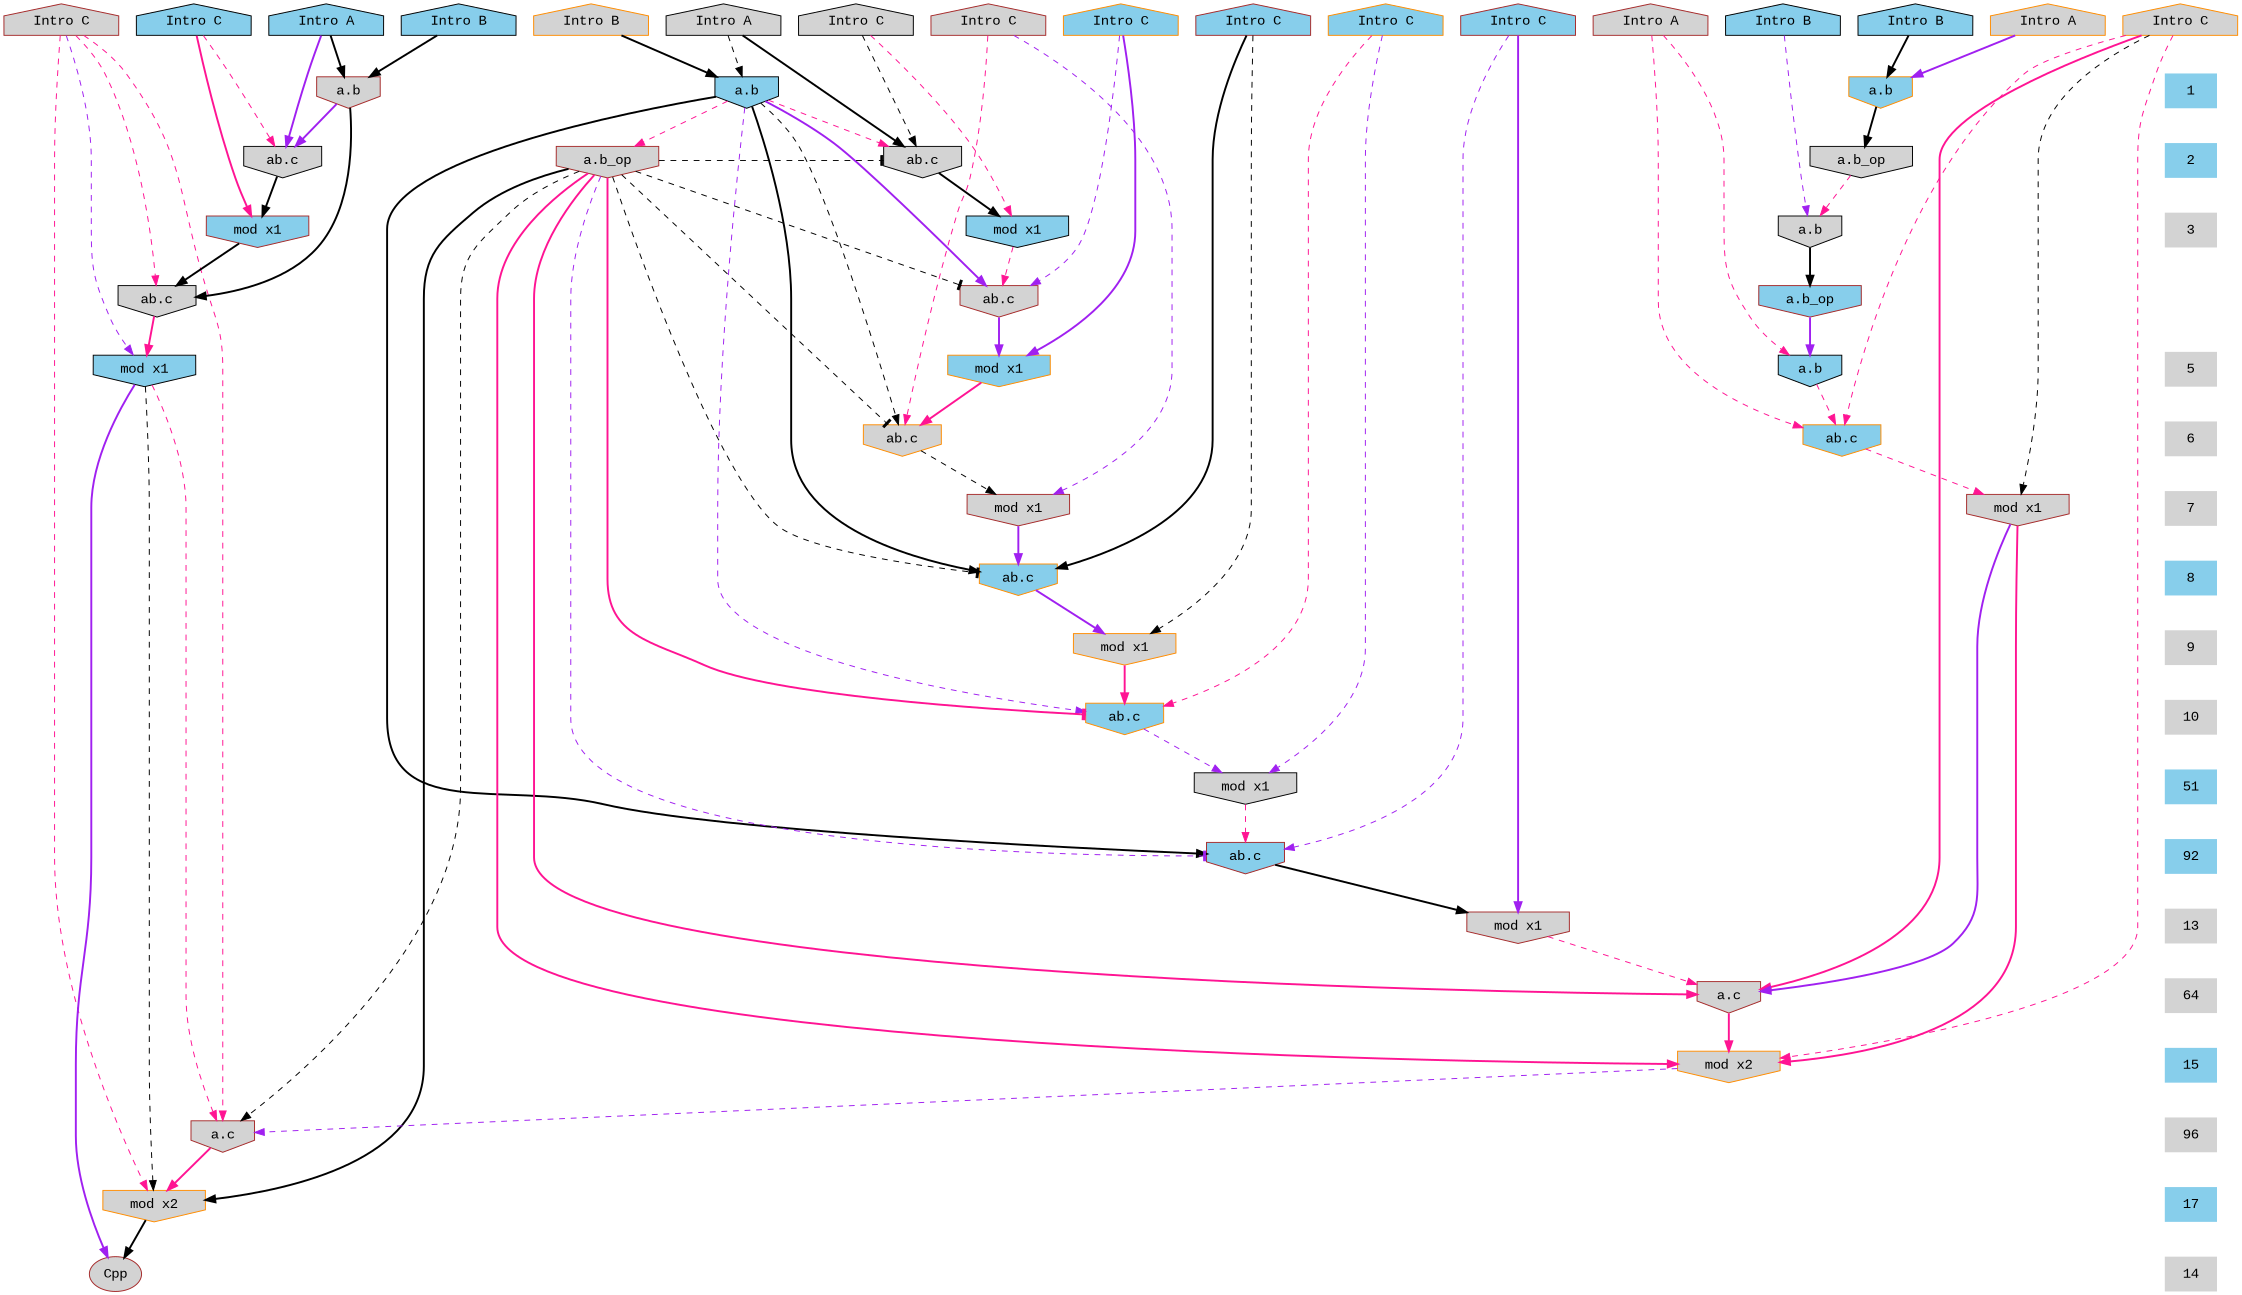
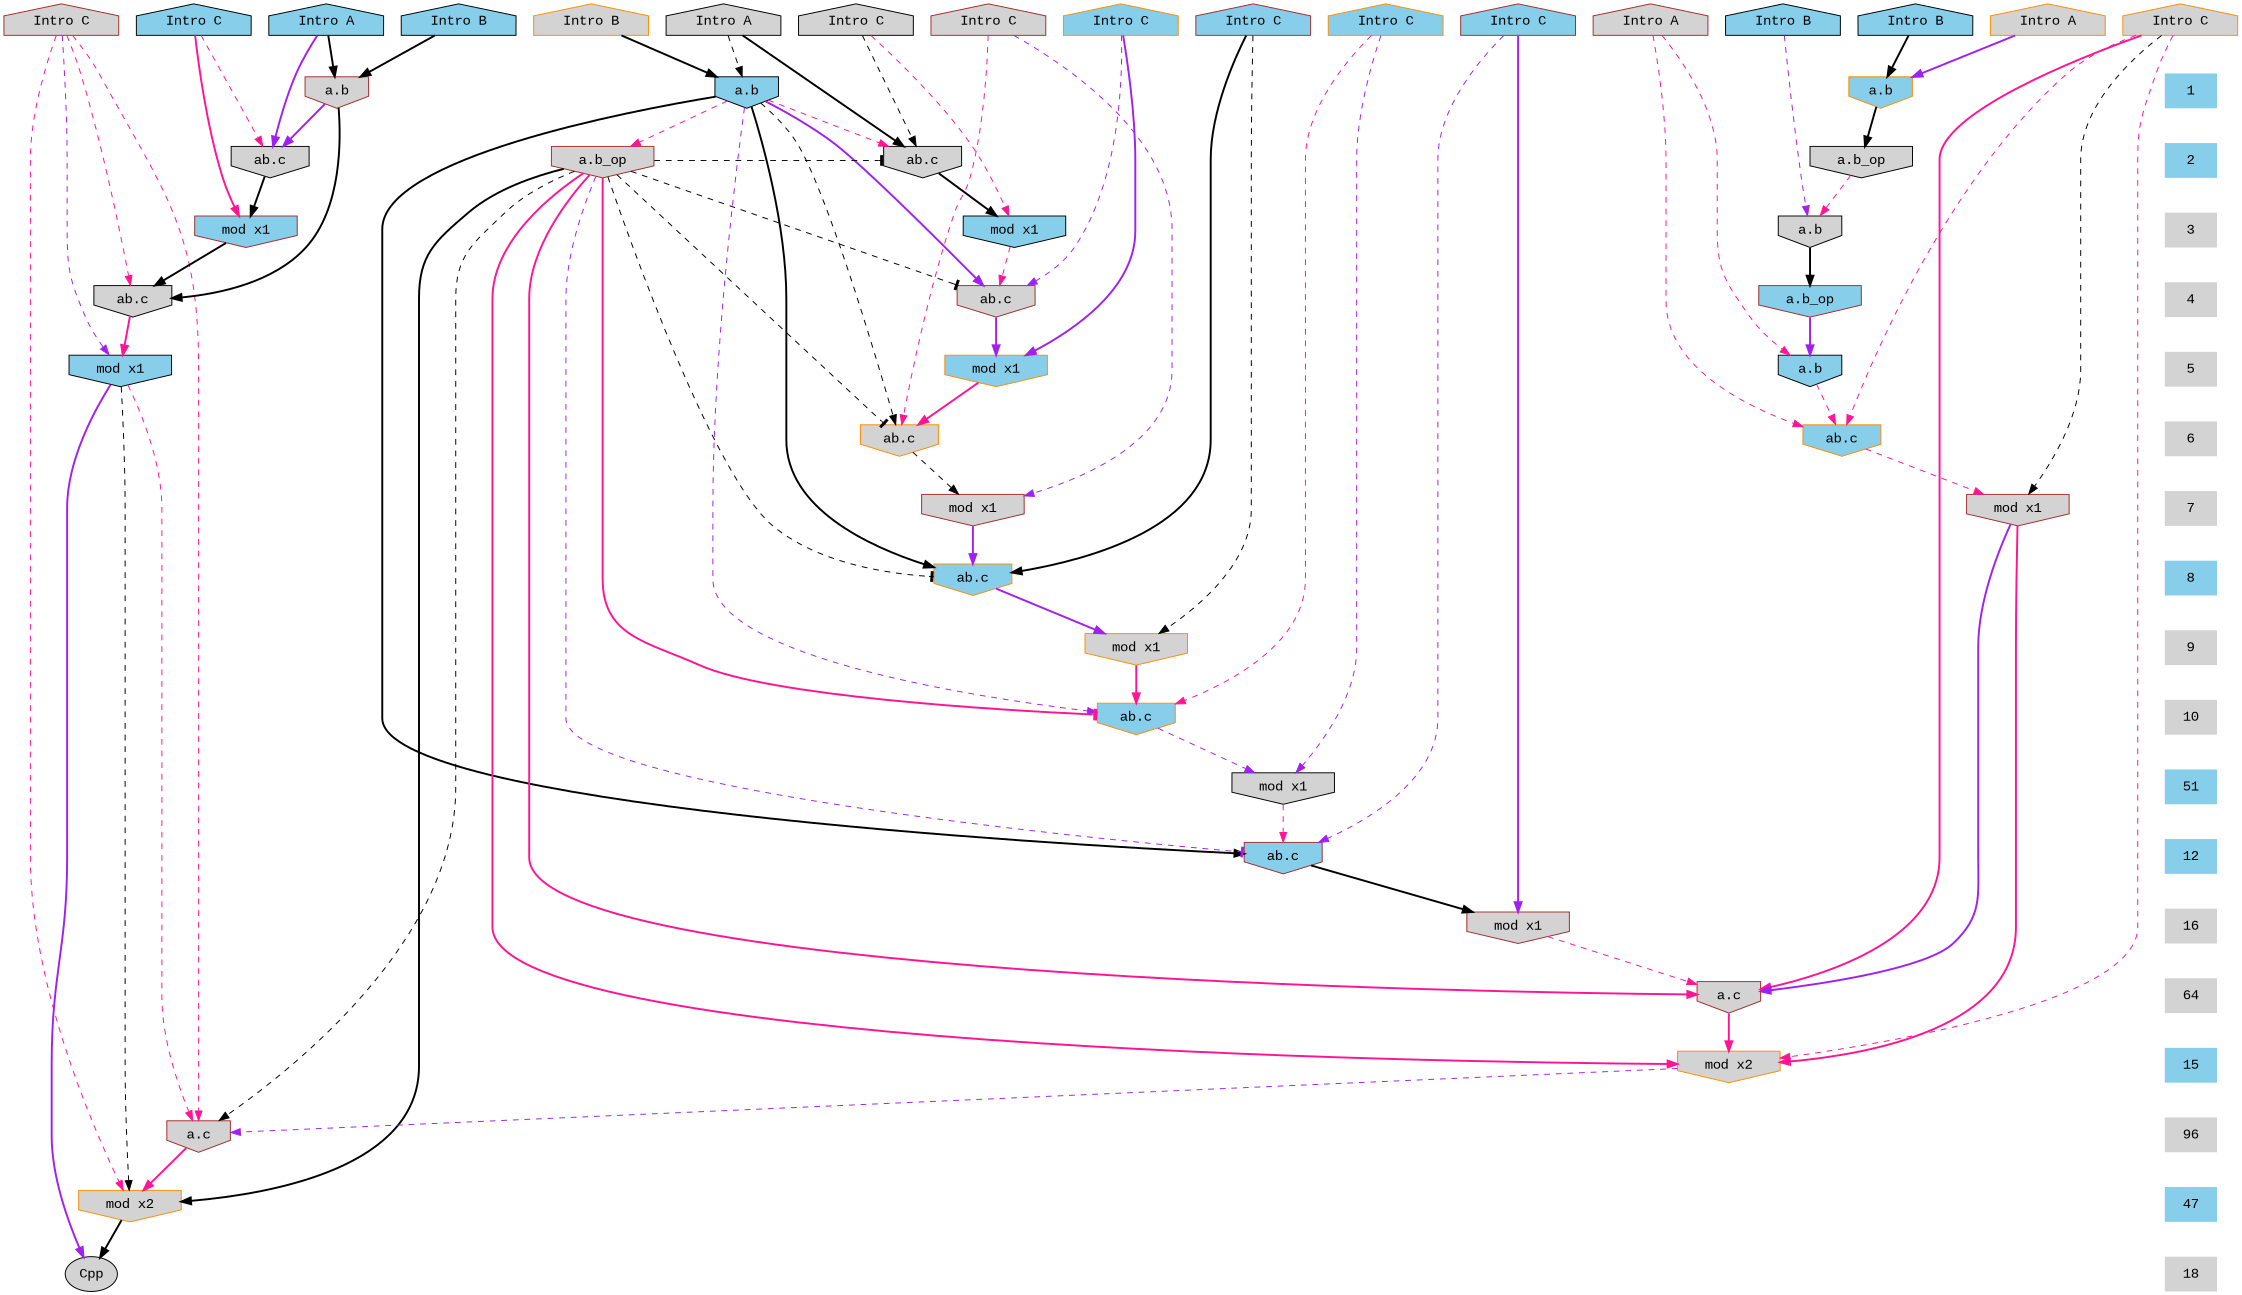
none -> (2191, 300)
(2191, 856) -> (2191, 856)
(2191, 926) -> (2191, 926)
(2191, 1204) -> (2191, 1204)
(115, 1274) -> (91, 1274)
(2191, 1274) -> (2191, 1274)
